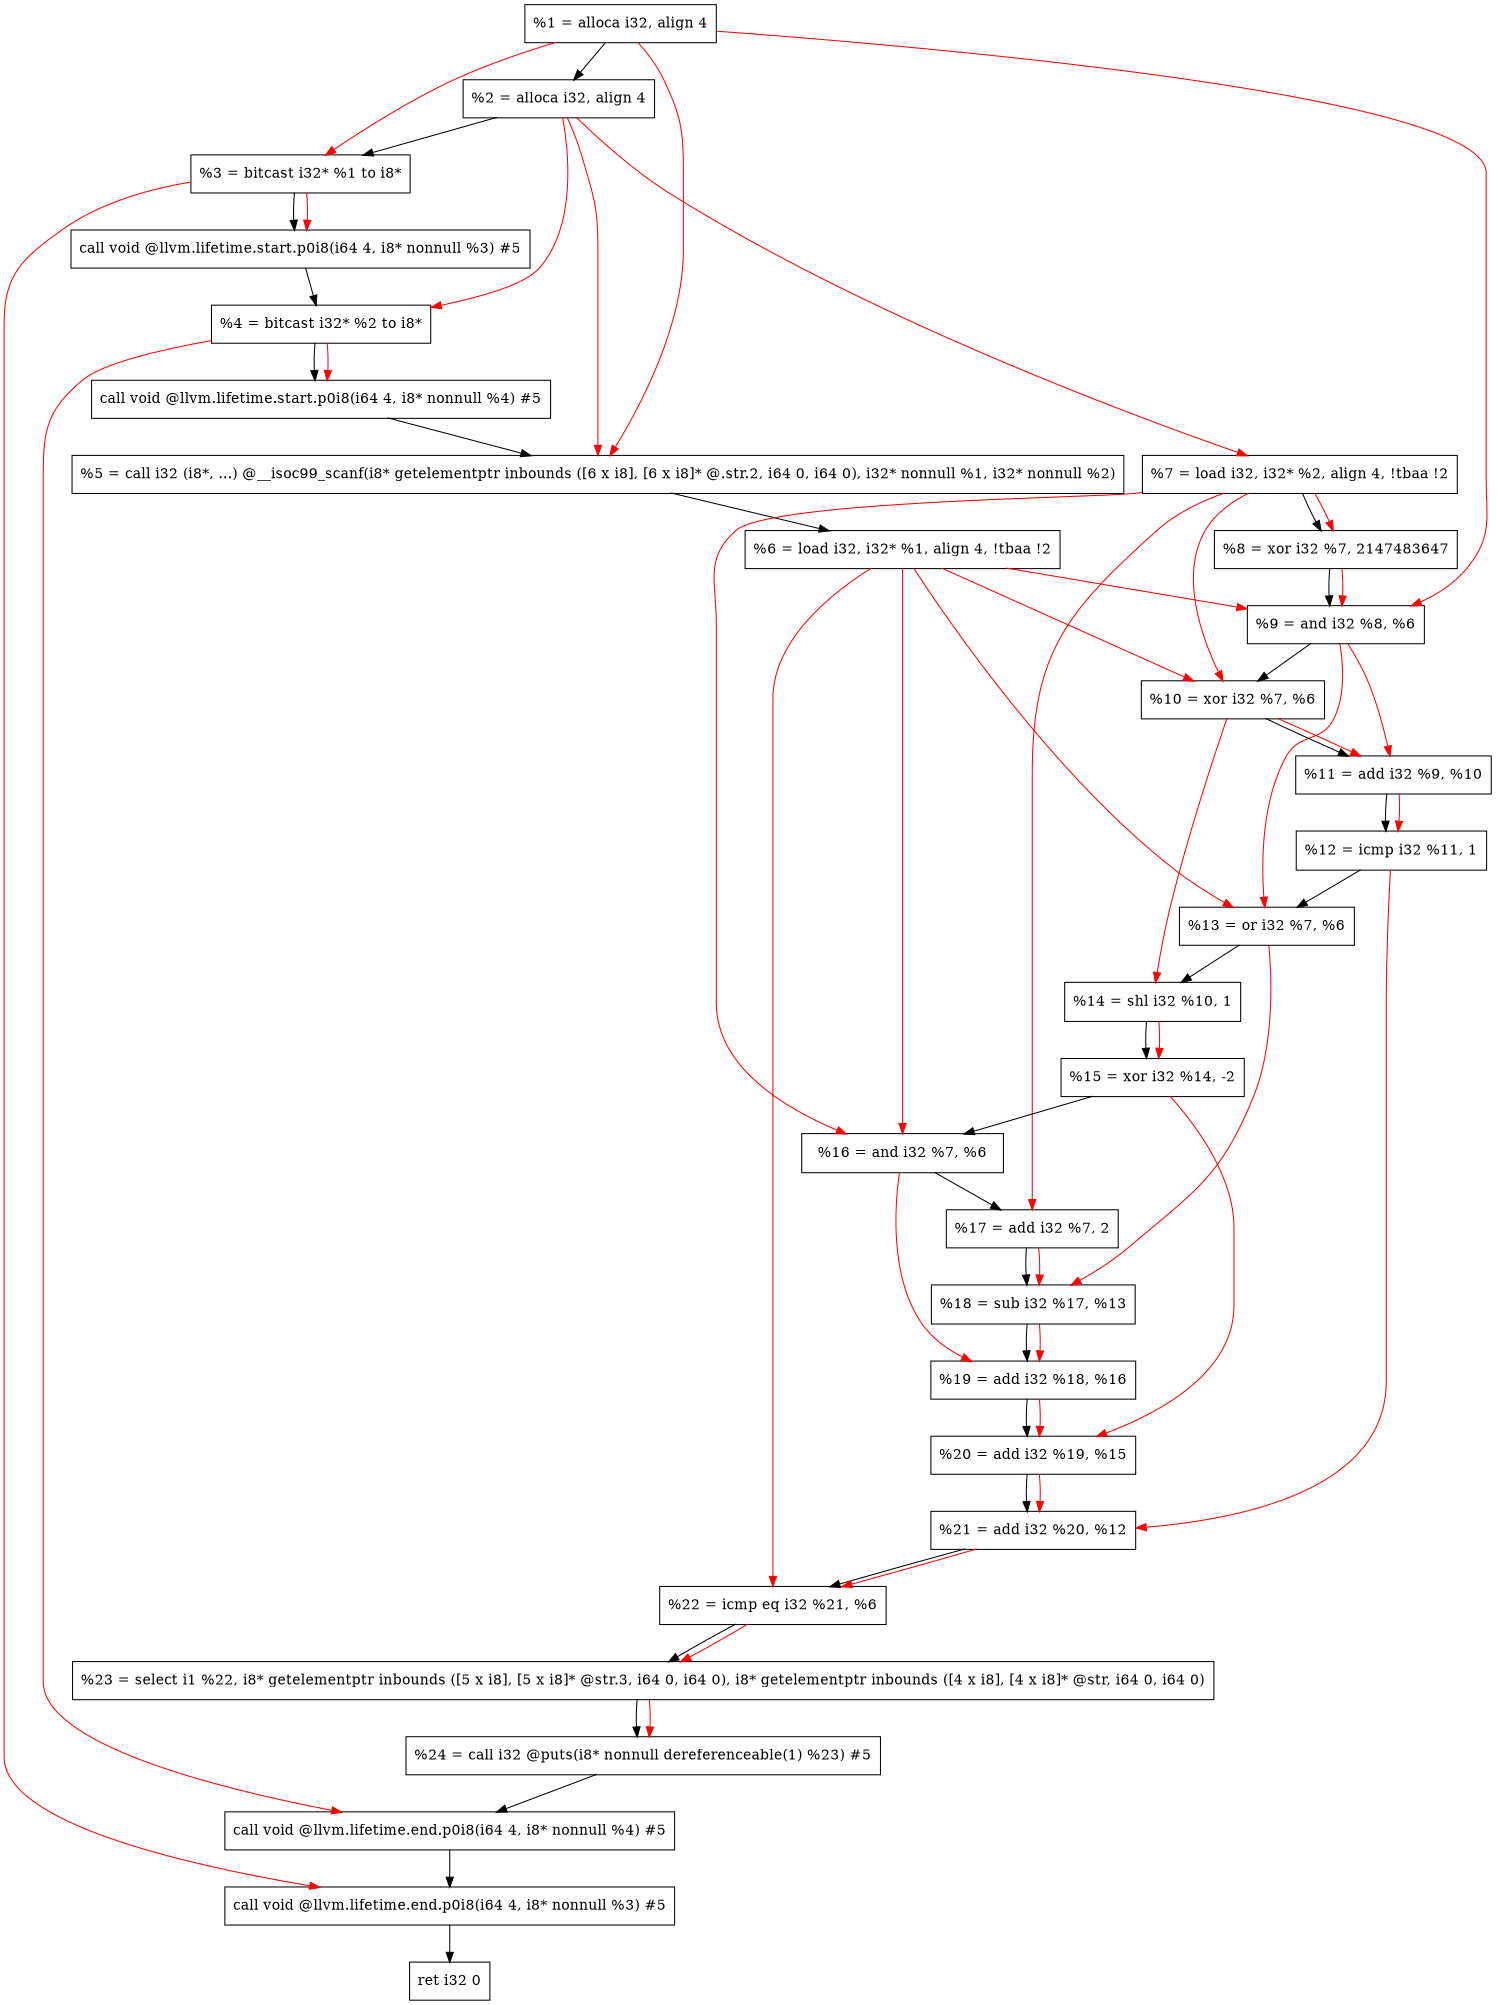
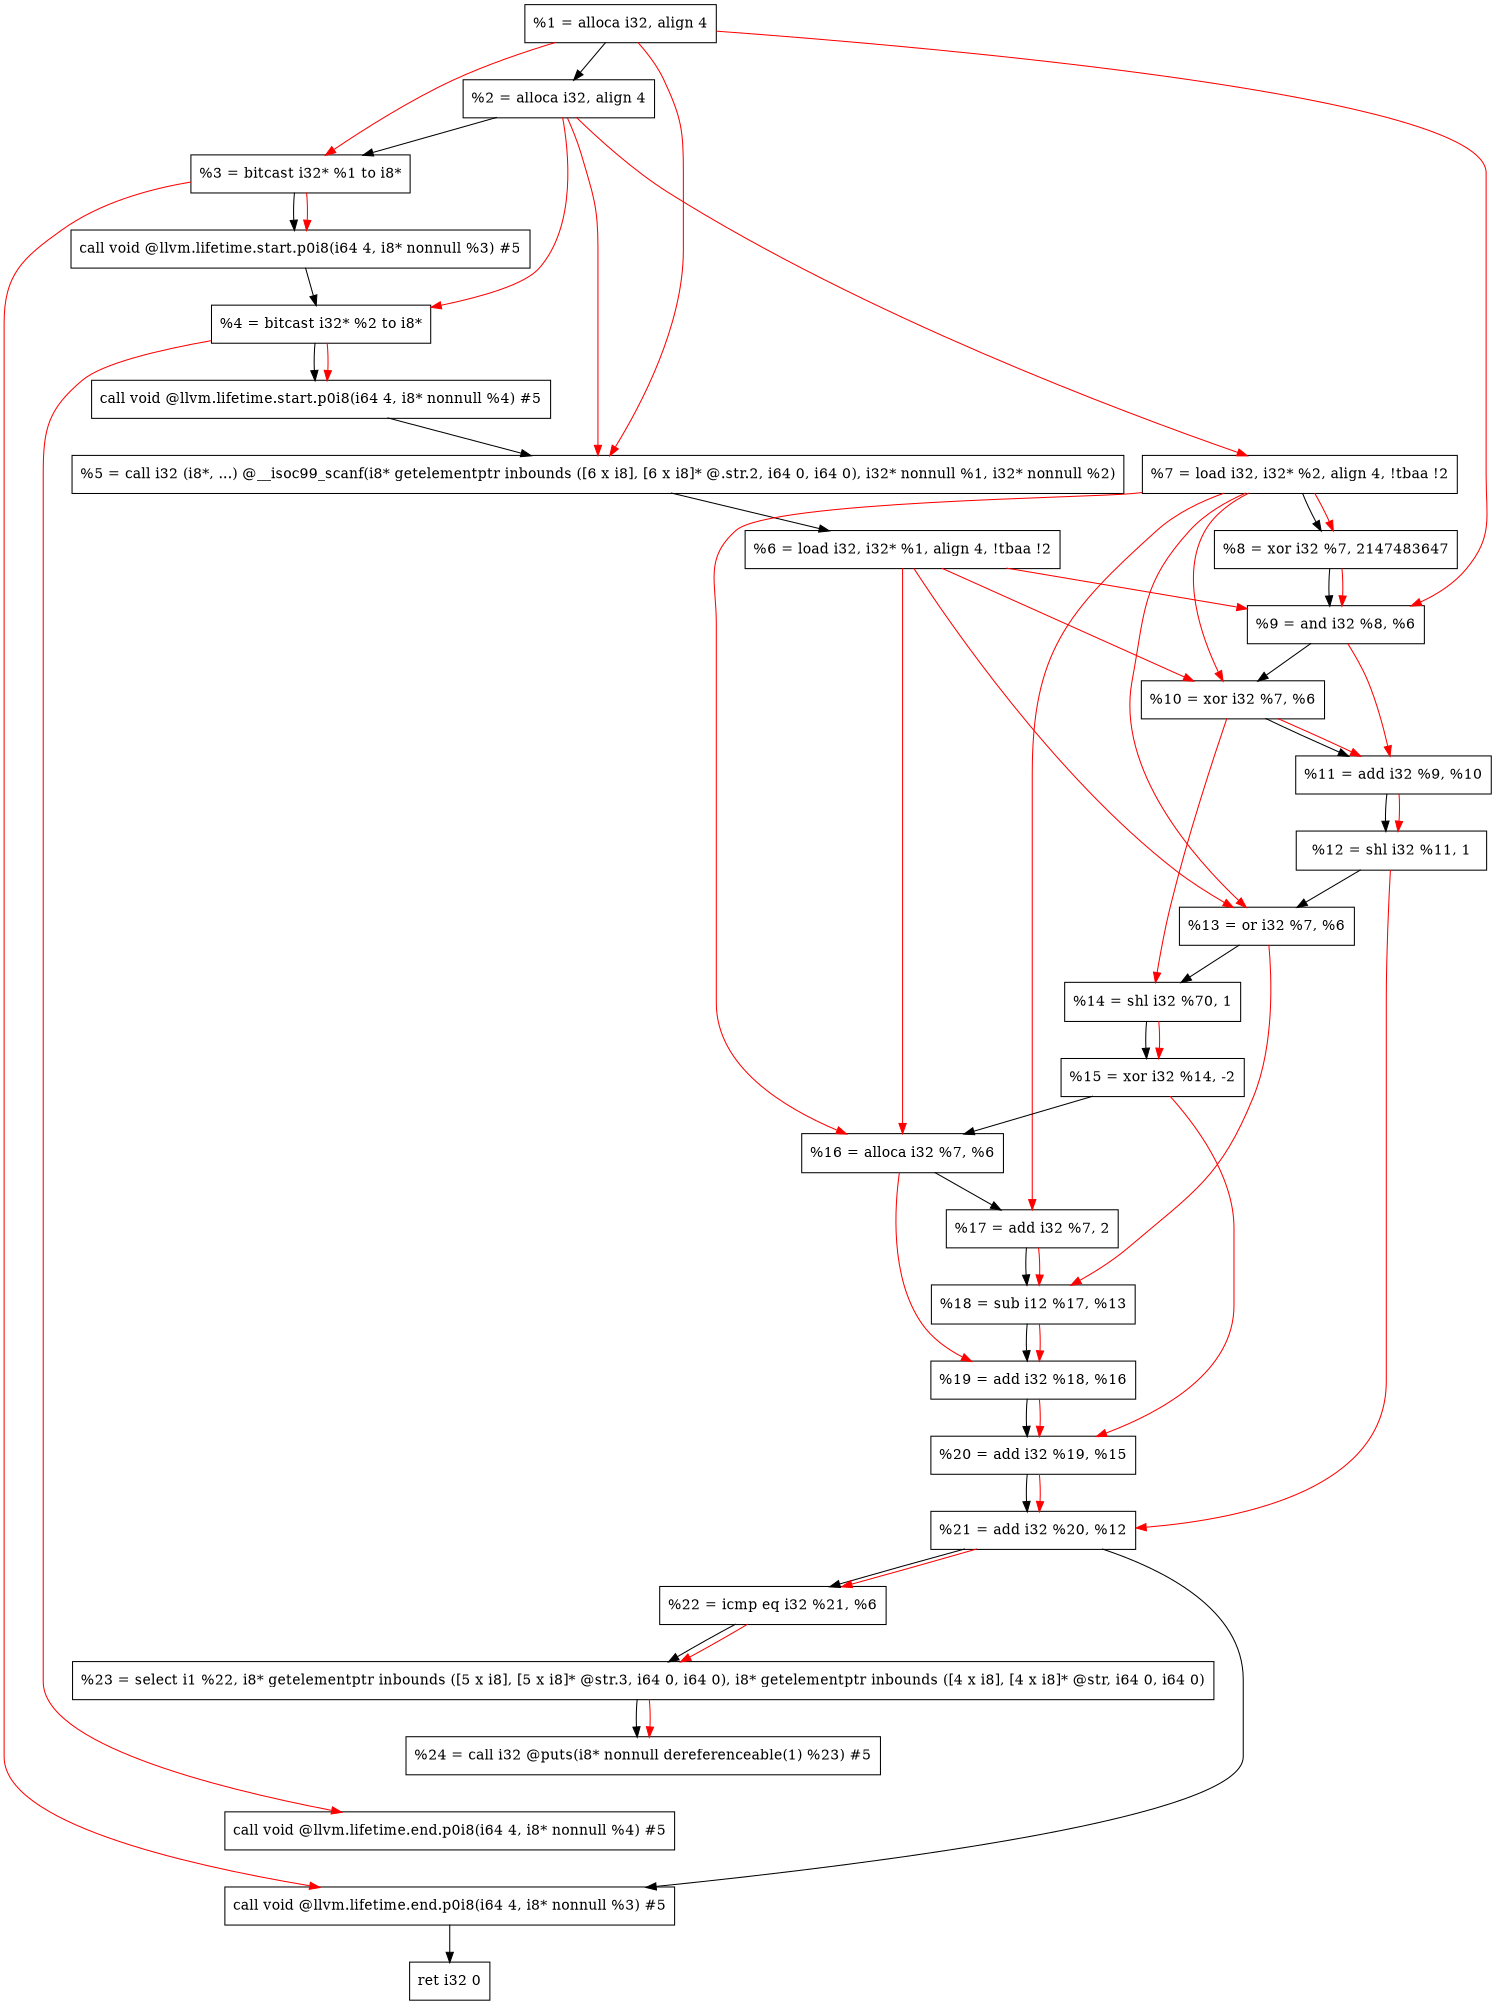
(1285, 759) -> (1131, 692)
(1391, 851) -> (1391, 851)
(1153, 1002) -> (1153, 1002)
(773, 1052) -> none
(903, 1153) -> (903, 1153)
(1033, 1304) -> (1033, 1304)
(552, 1791) -> none
(450, 1863) -> (1098, 1822)
